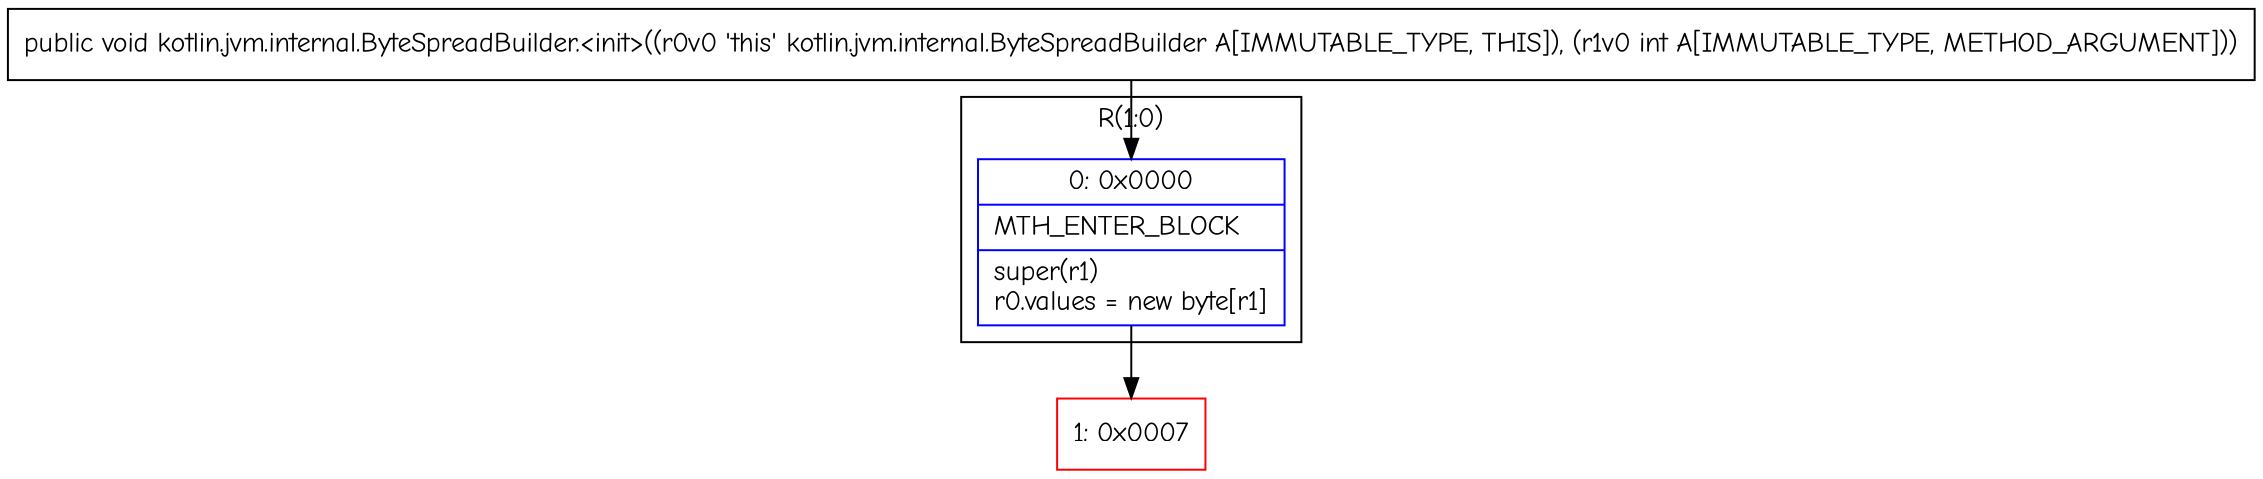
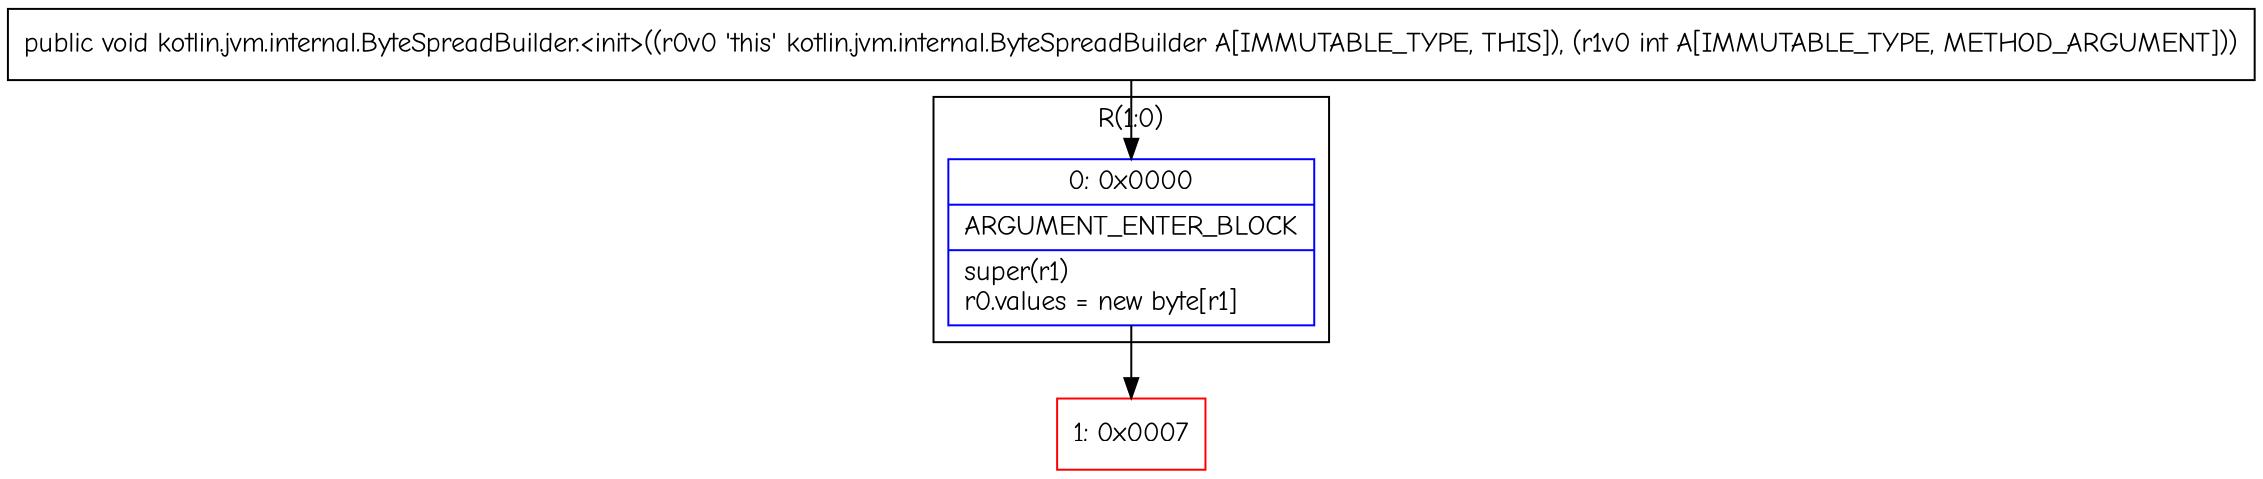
(1116, 226) -> (1131, 226)
